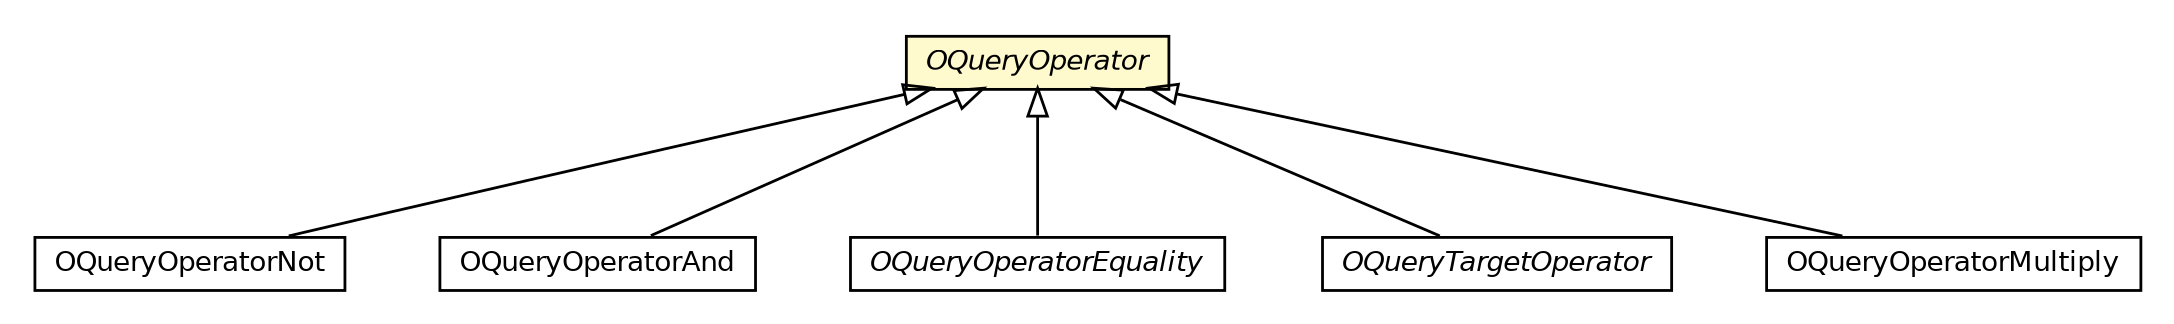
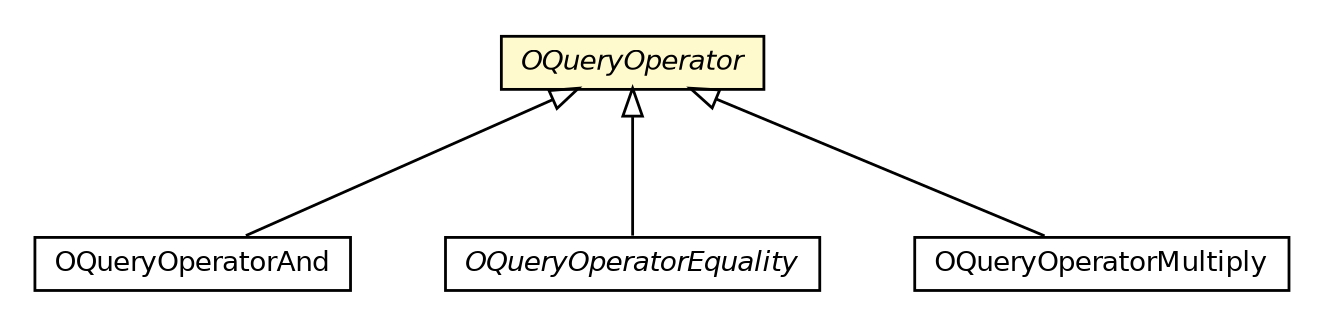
(189, 263) -> none
(1496, 263) -> none
